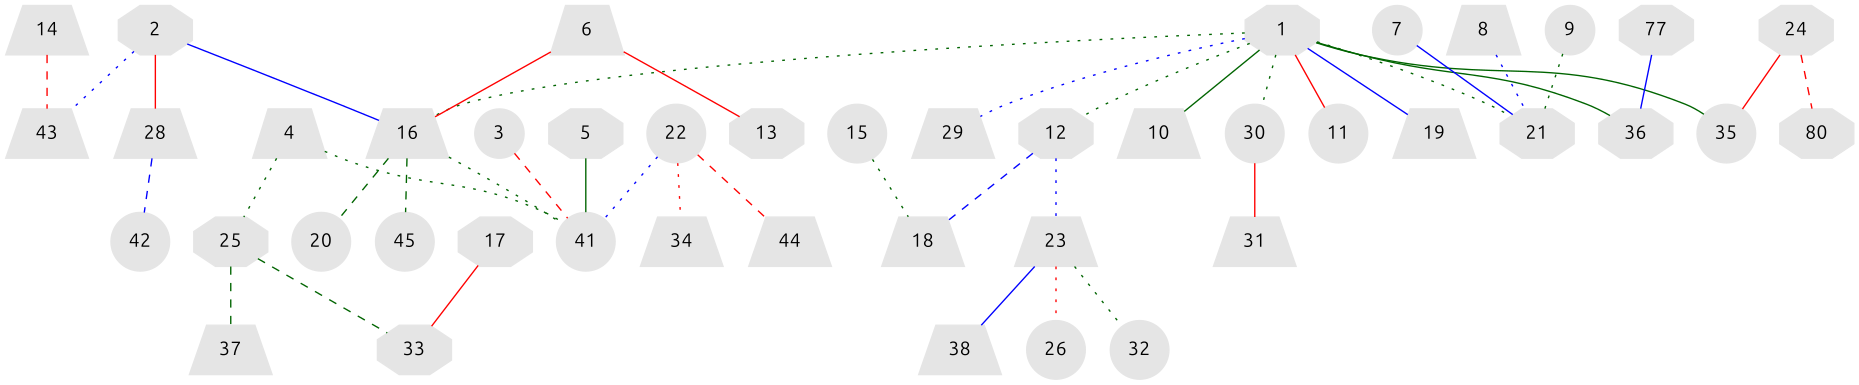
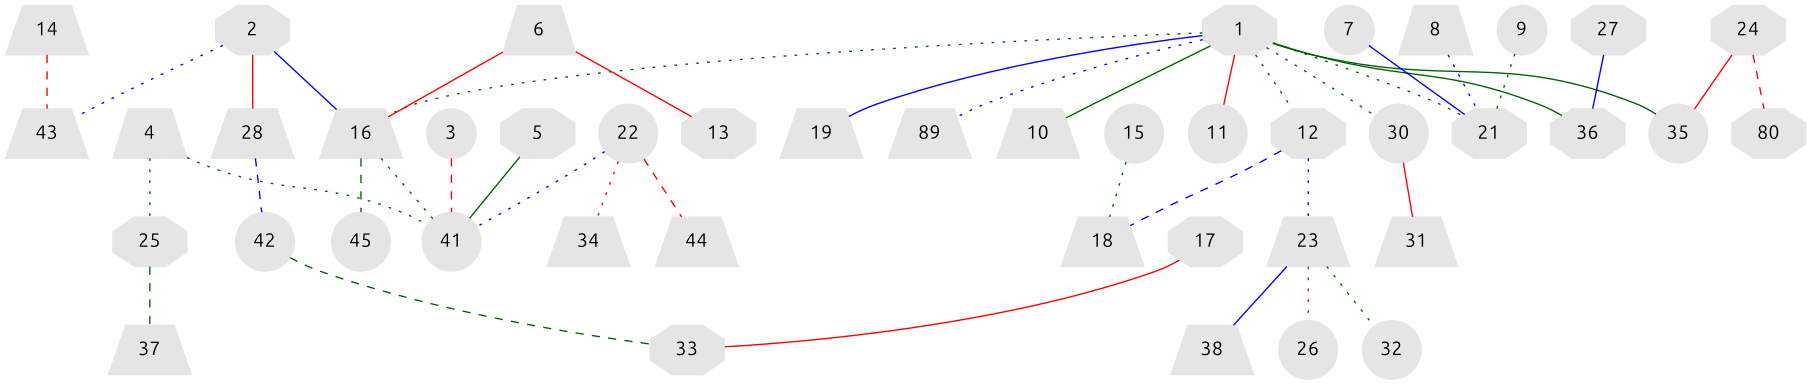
(1656, 30) -> (1608, 30)
(953, 134) -> (930, 134)
(321, 242) -> none
(323, 296) -> (467, 312)
